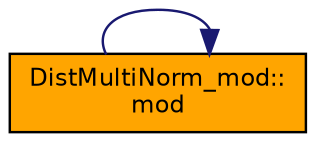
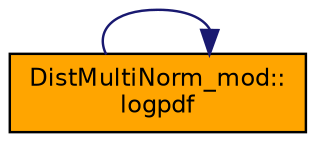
(158, 93) -> (158, 93)
